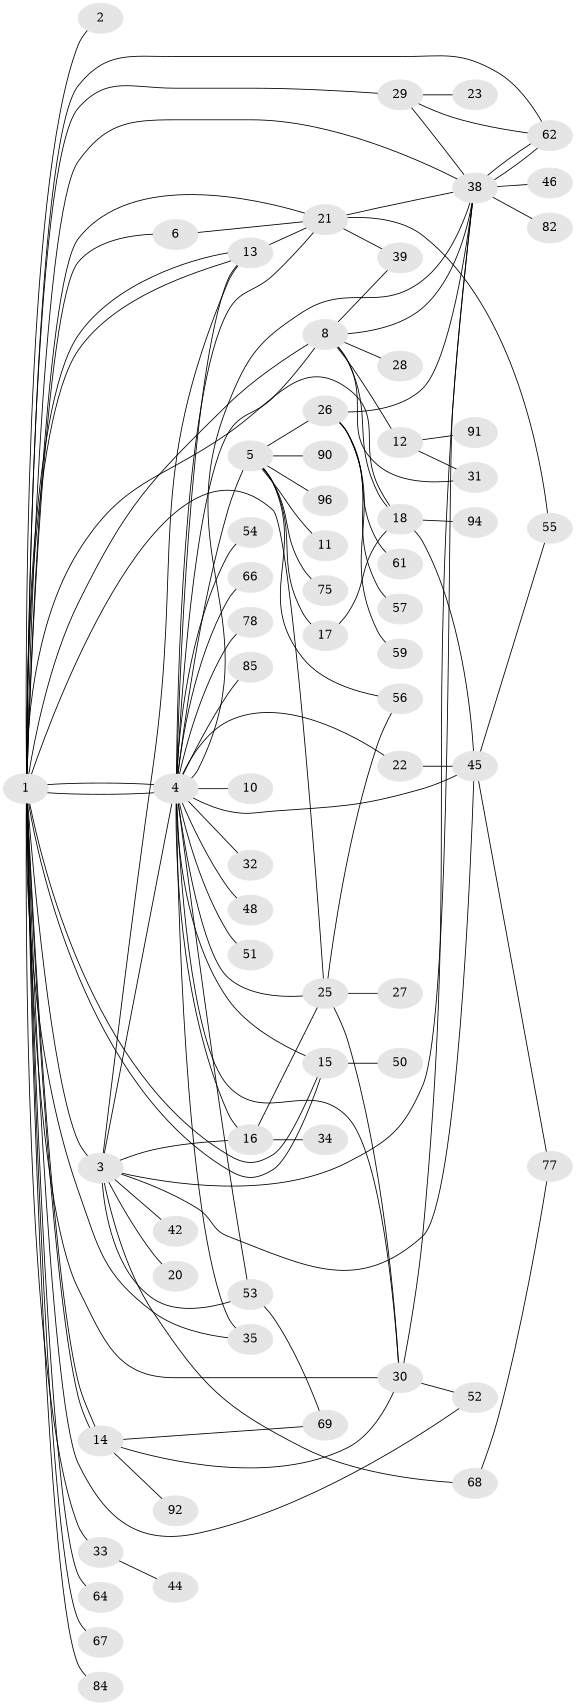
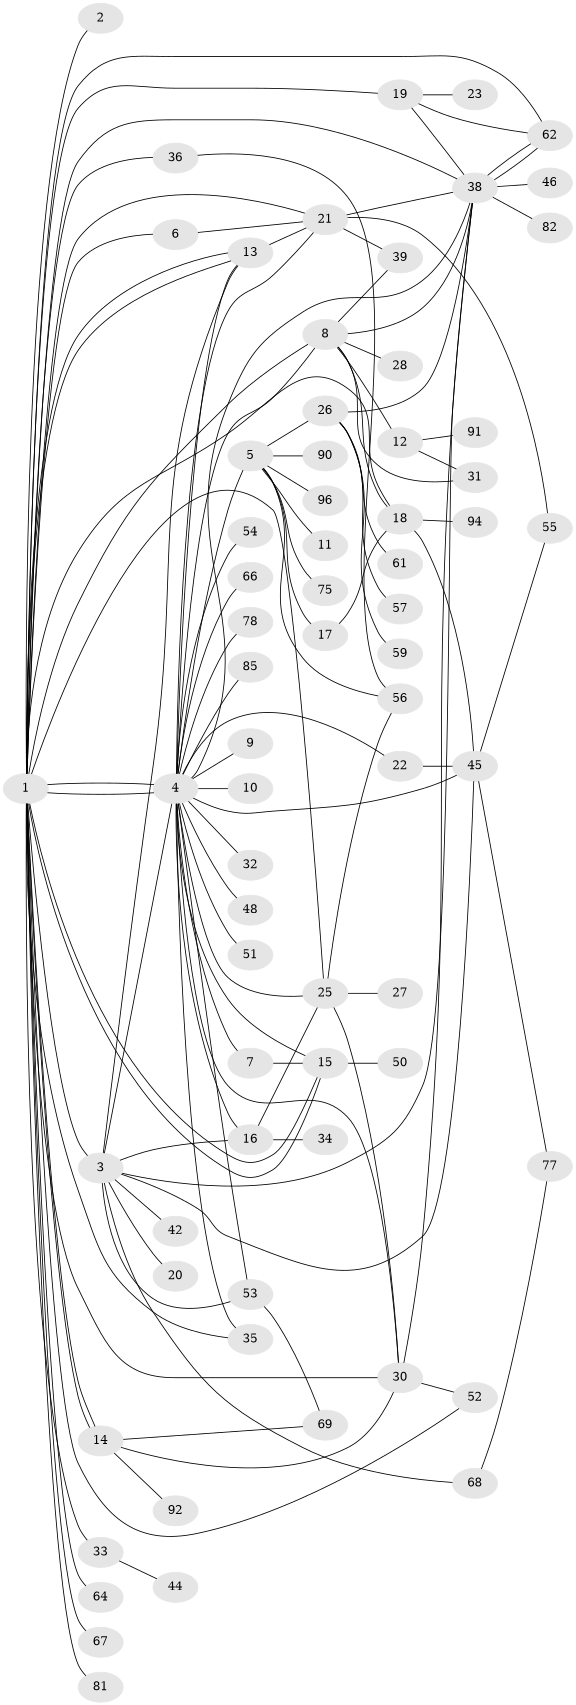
(400, 95) -> (400, 95)
none -> (176, 158)
none -> (250, 744)
none -> (250, 1063)
(101, 1687) -> (101, 1687)
